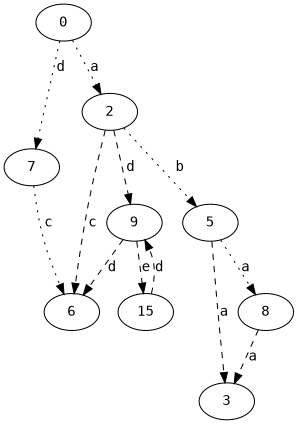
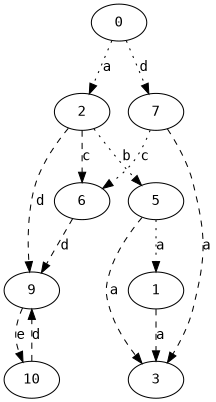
none -> (203, 241)
(106, 263) -> (60, 241)
(146, 312) -> (32, 380)
(266, 312) -> (156, 290)
